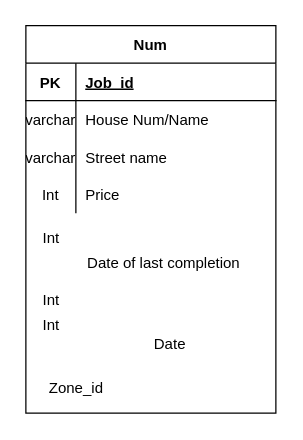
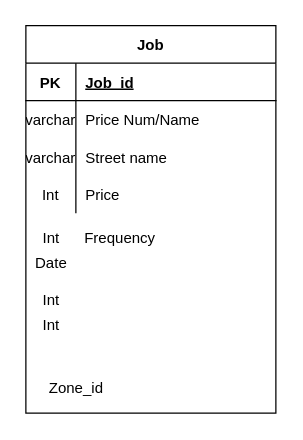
(150, 45) -> (150, 45)
(142, 120) -> (140, 120)
none -> (119, 238)
(163, 263) -> none
(169, 344) -> (51, 263)
